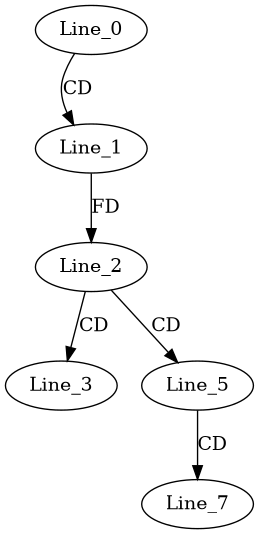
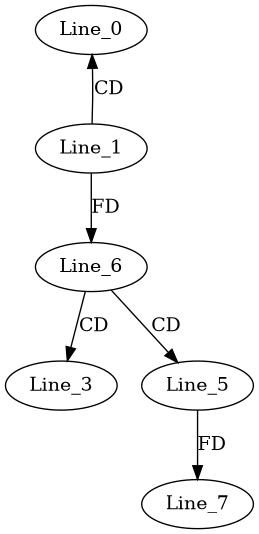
(62, 82) -> (93, 96)
(91, 267) -> (91, 267)
(213, 445) -> (213, 445)
